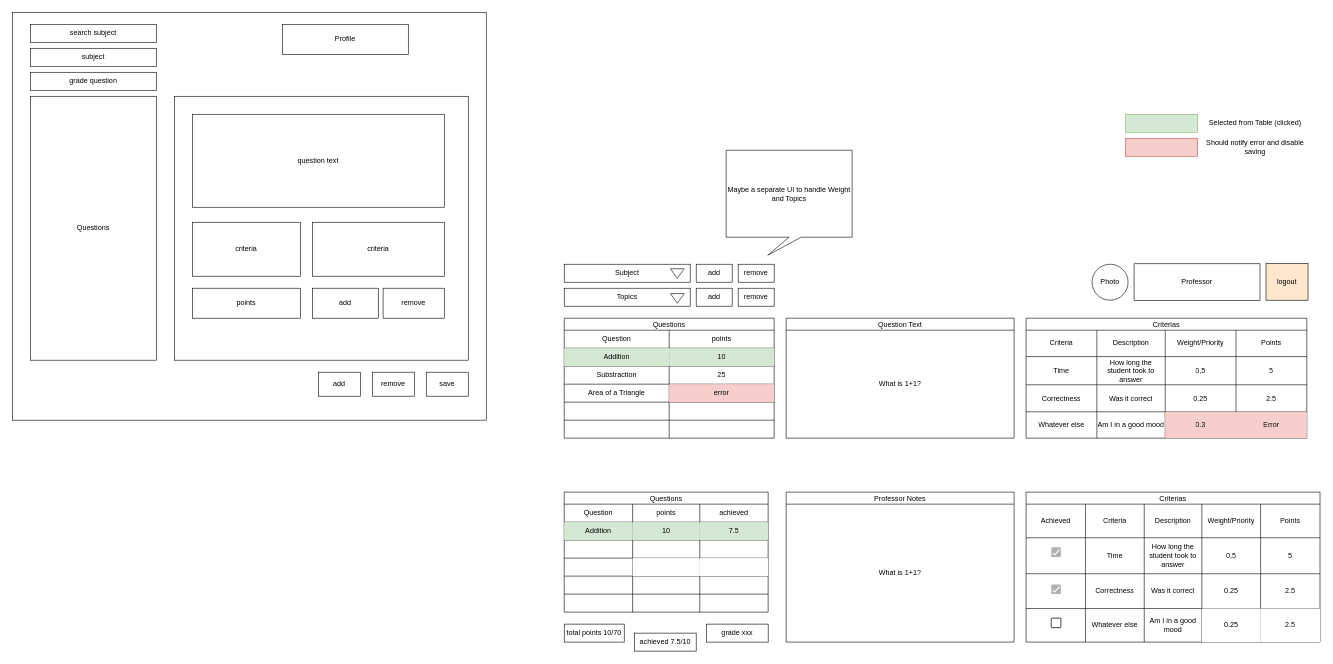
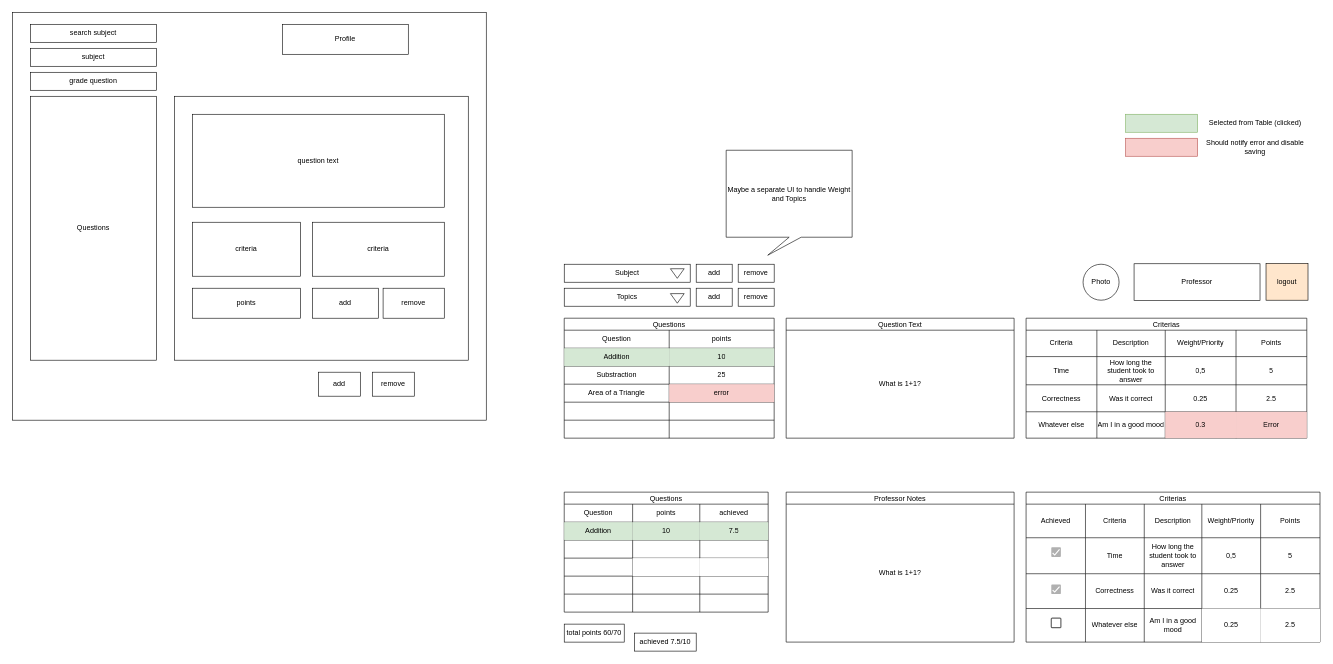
(1110, 282) -> (1101, 282)
(447, 384) -> none
(594, 633) -> (594, 633)
(737, 633) -> none
